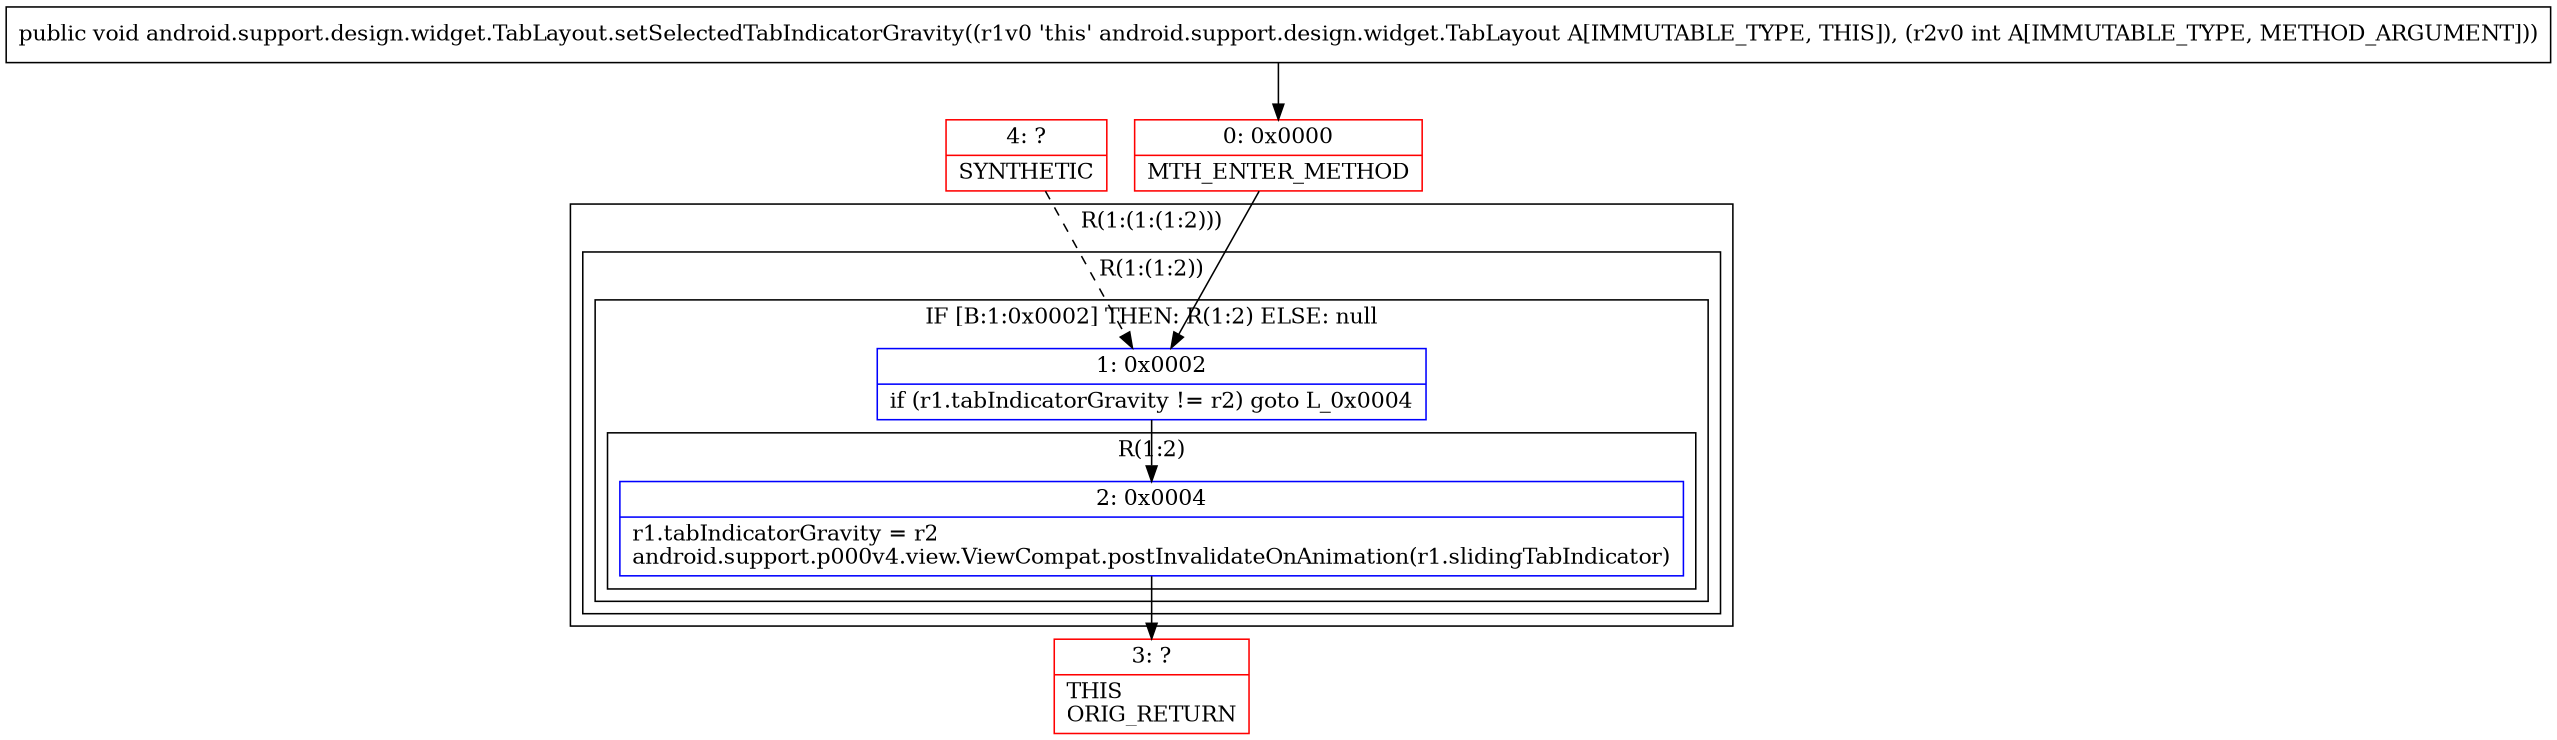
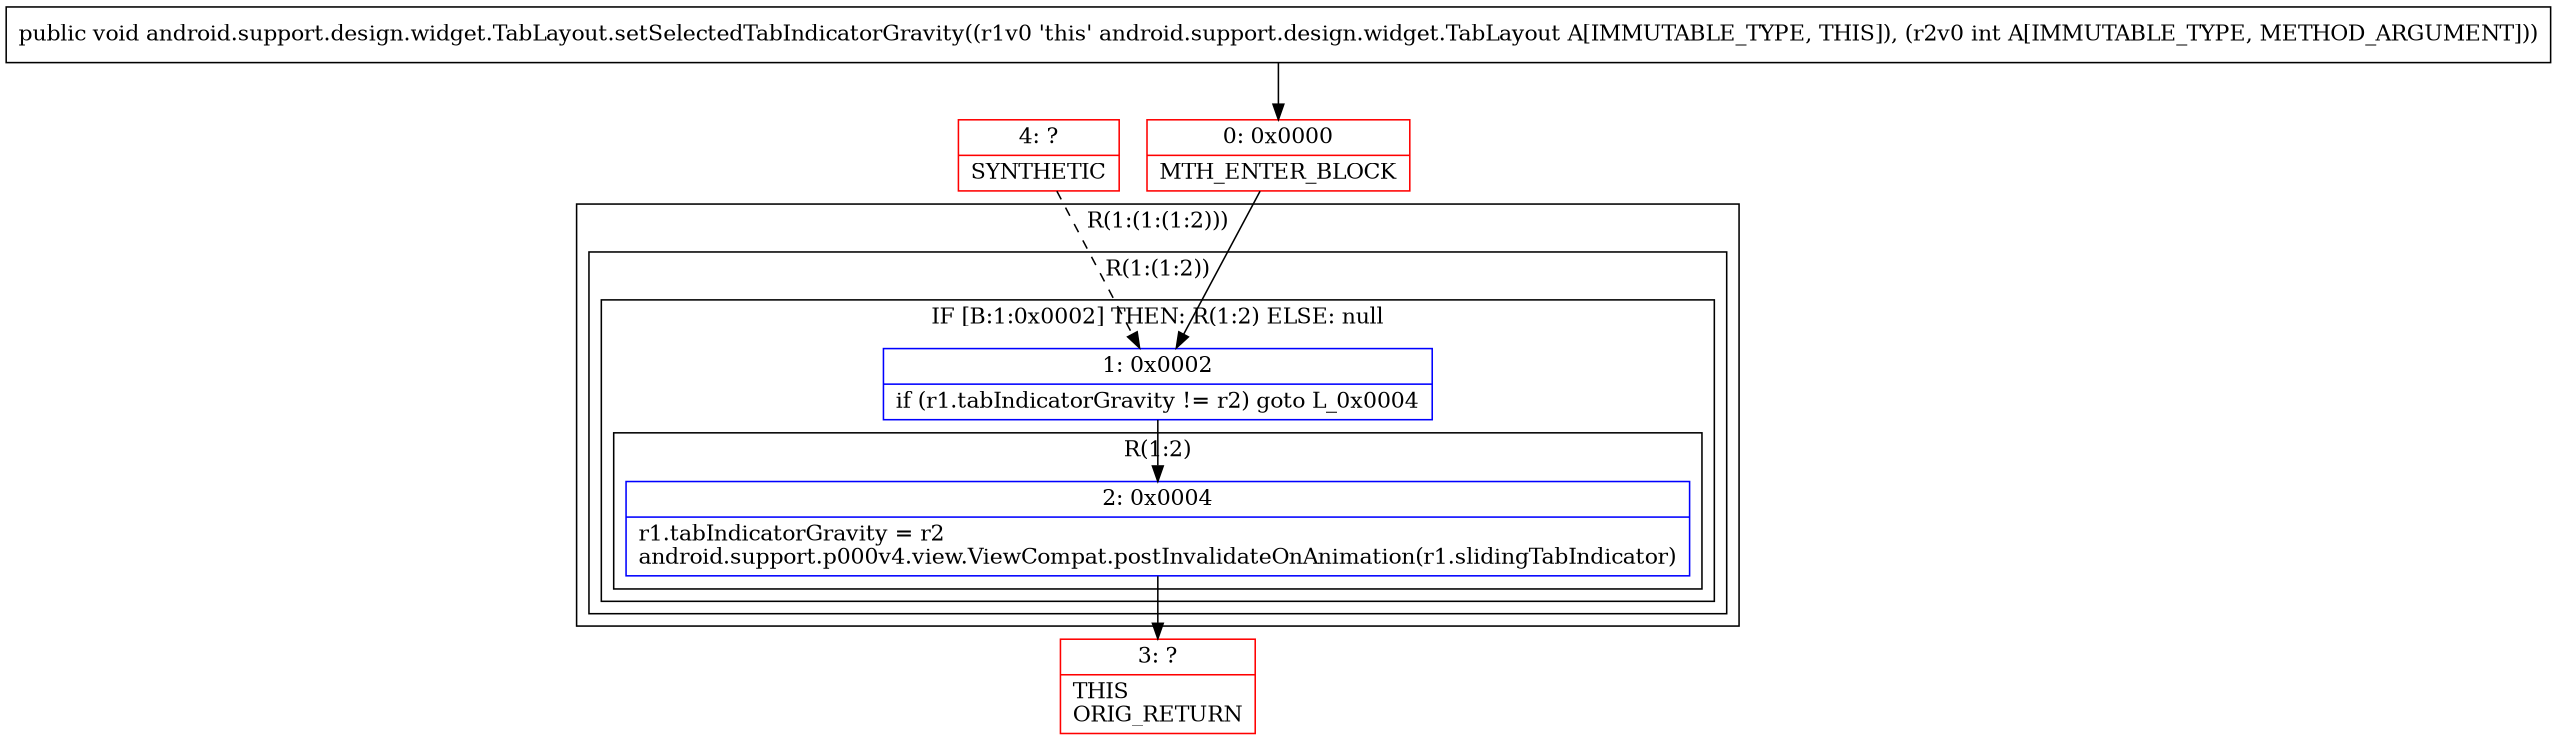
(1278, 172) -> (1278, 172)
